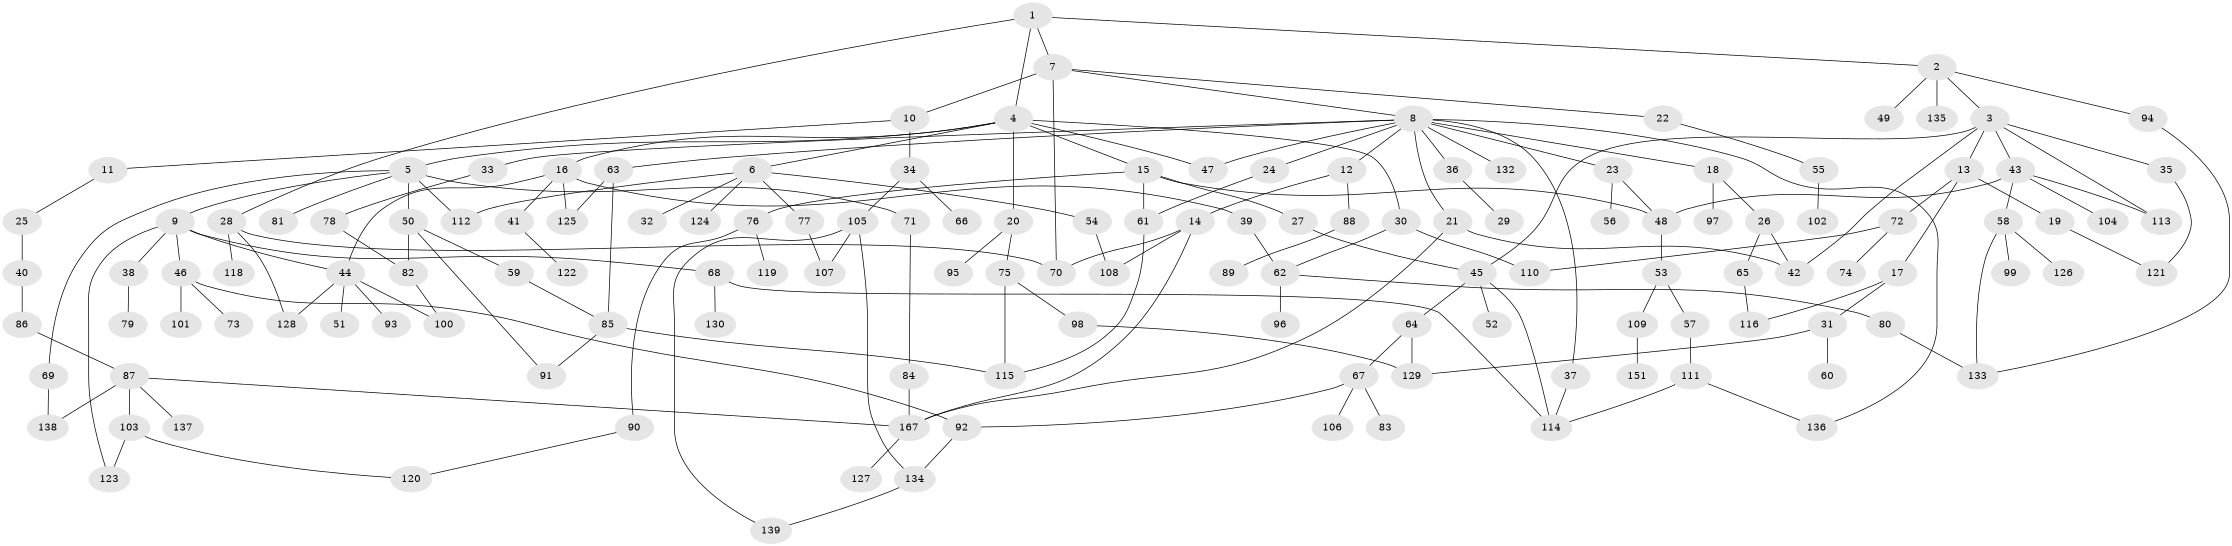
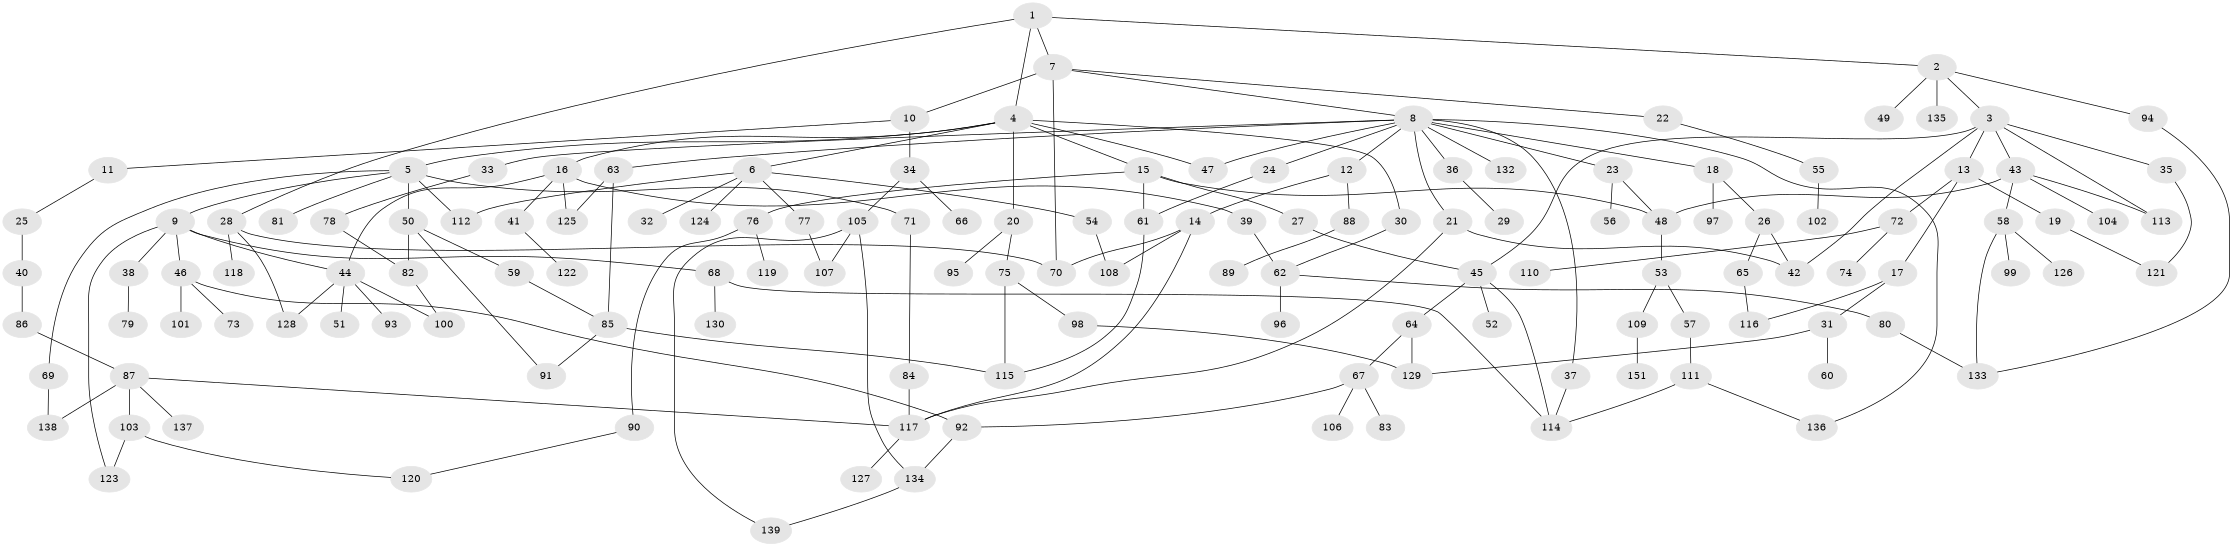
(1465, 248) -> none
(909, 428) -> (909, 428)
